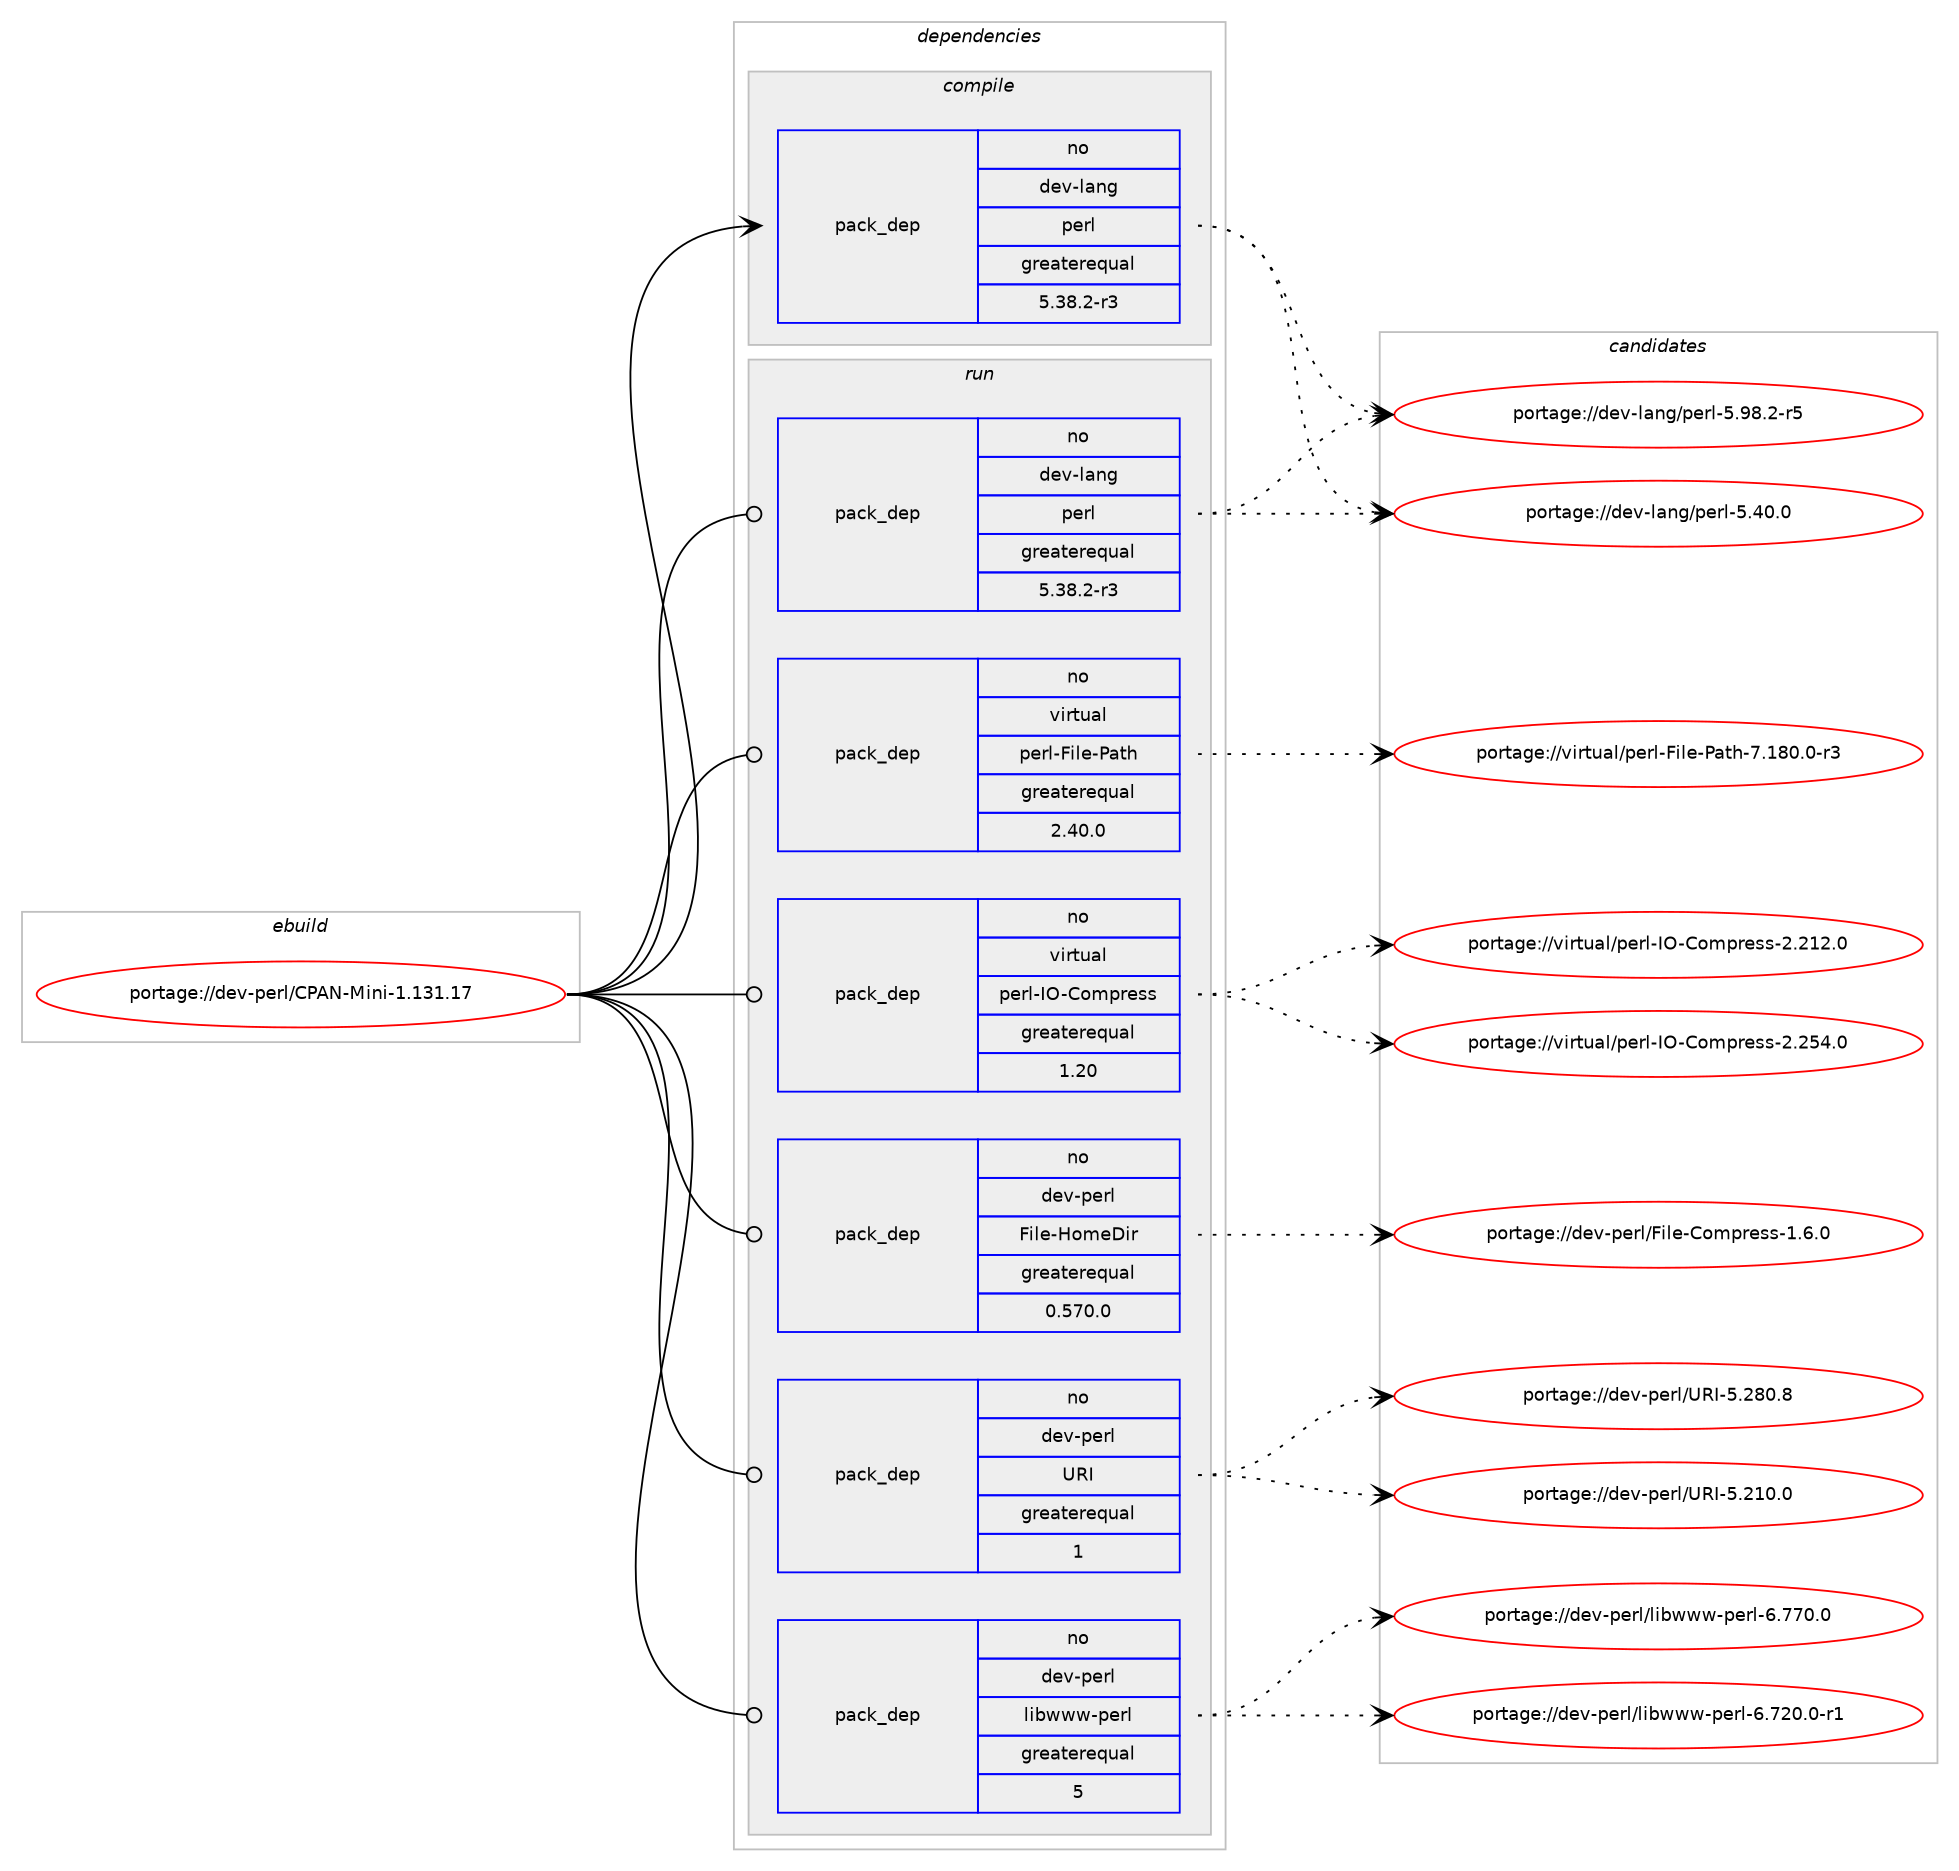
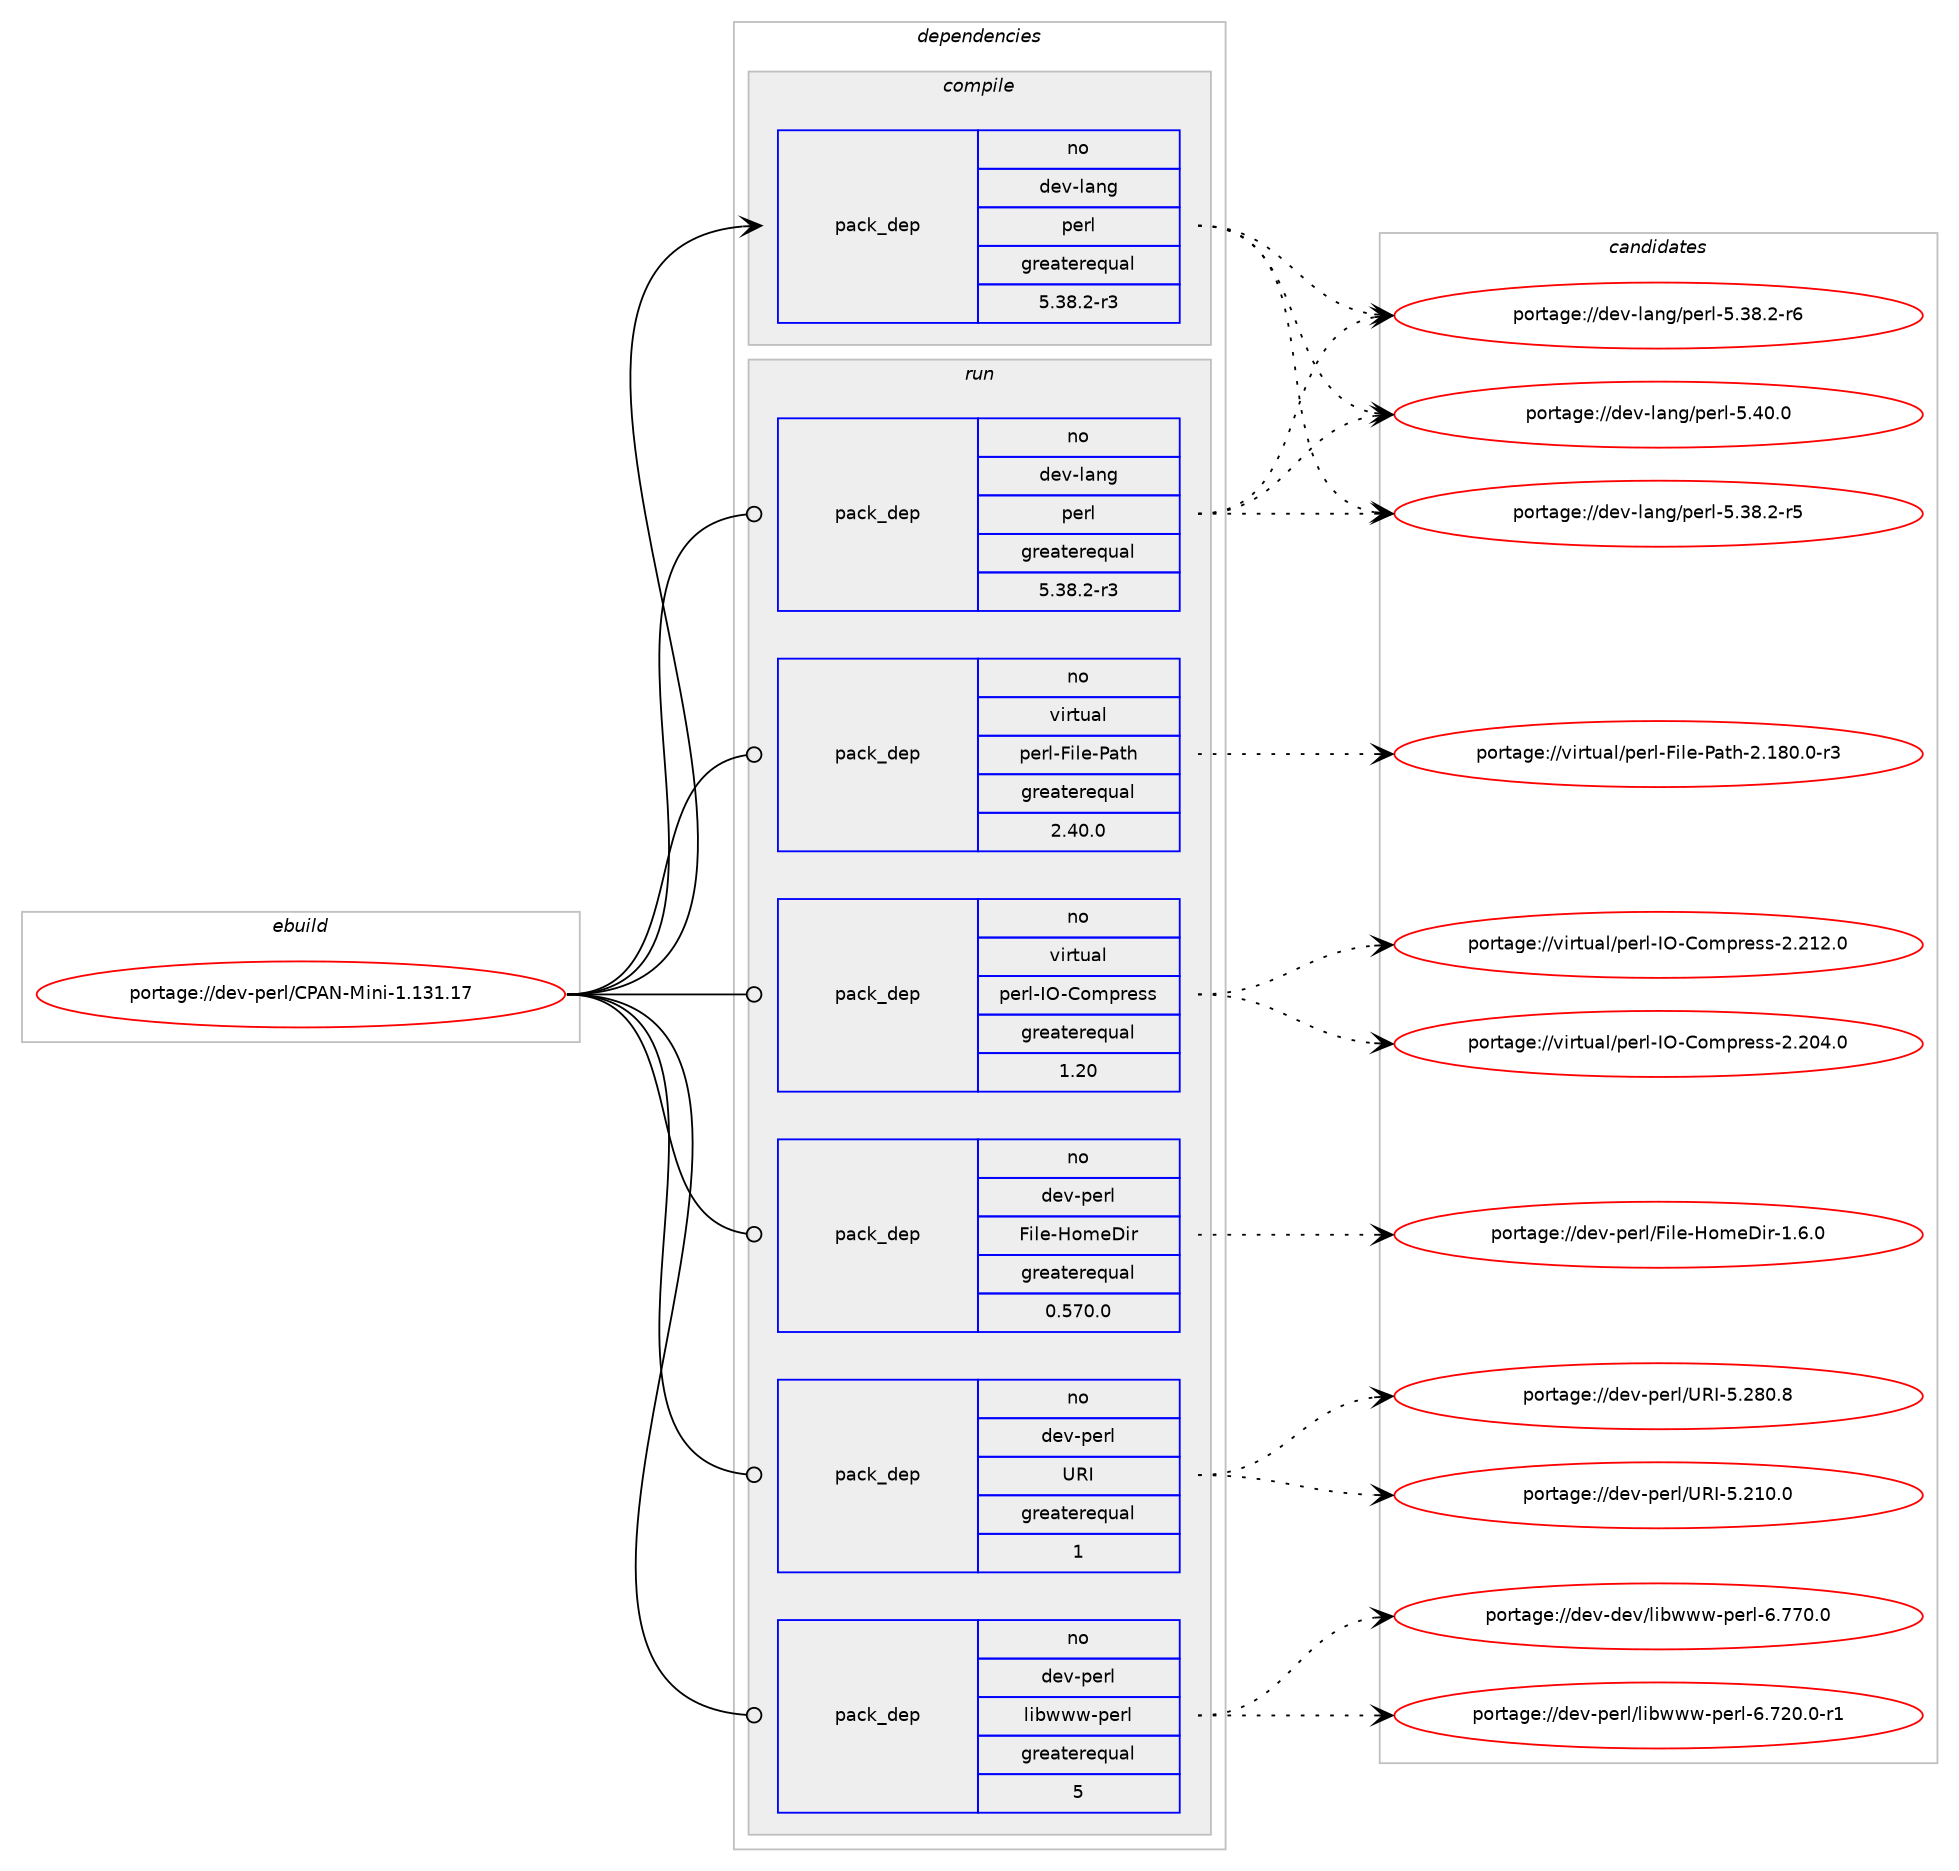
none -> (1659, 316)
(1659, 415) -> (1659, 514)
(1659, 754) -> (1659, 754)
(1659, 1044) -> (1659, 1044)
(1659, 1235) -> (1659, 1235)
(1659, 1616) -> (1659, 1616)
